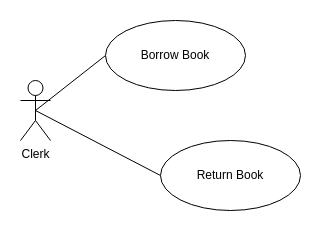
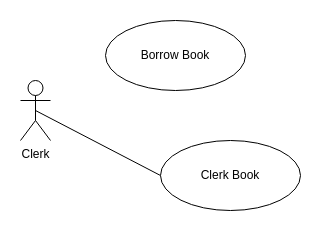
(71, 83) -> none
(231, 176) -> (231, 176)
